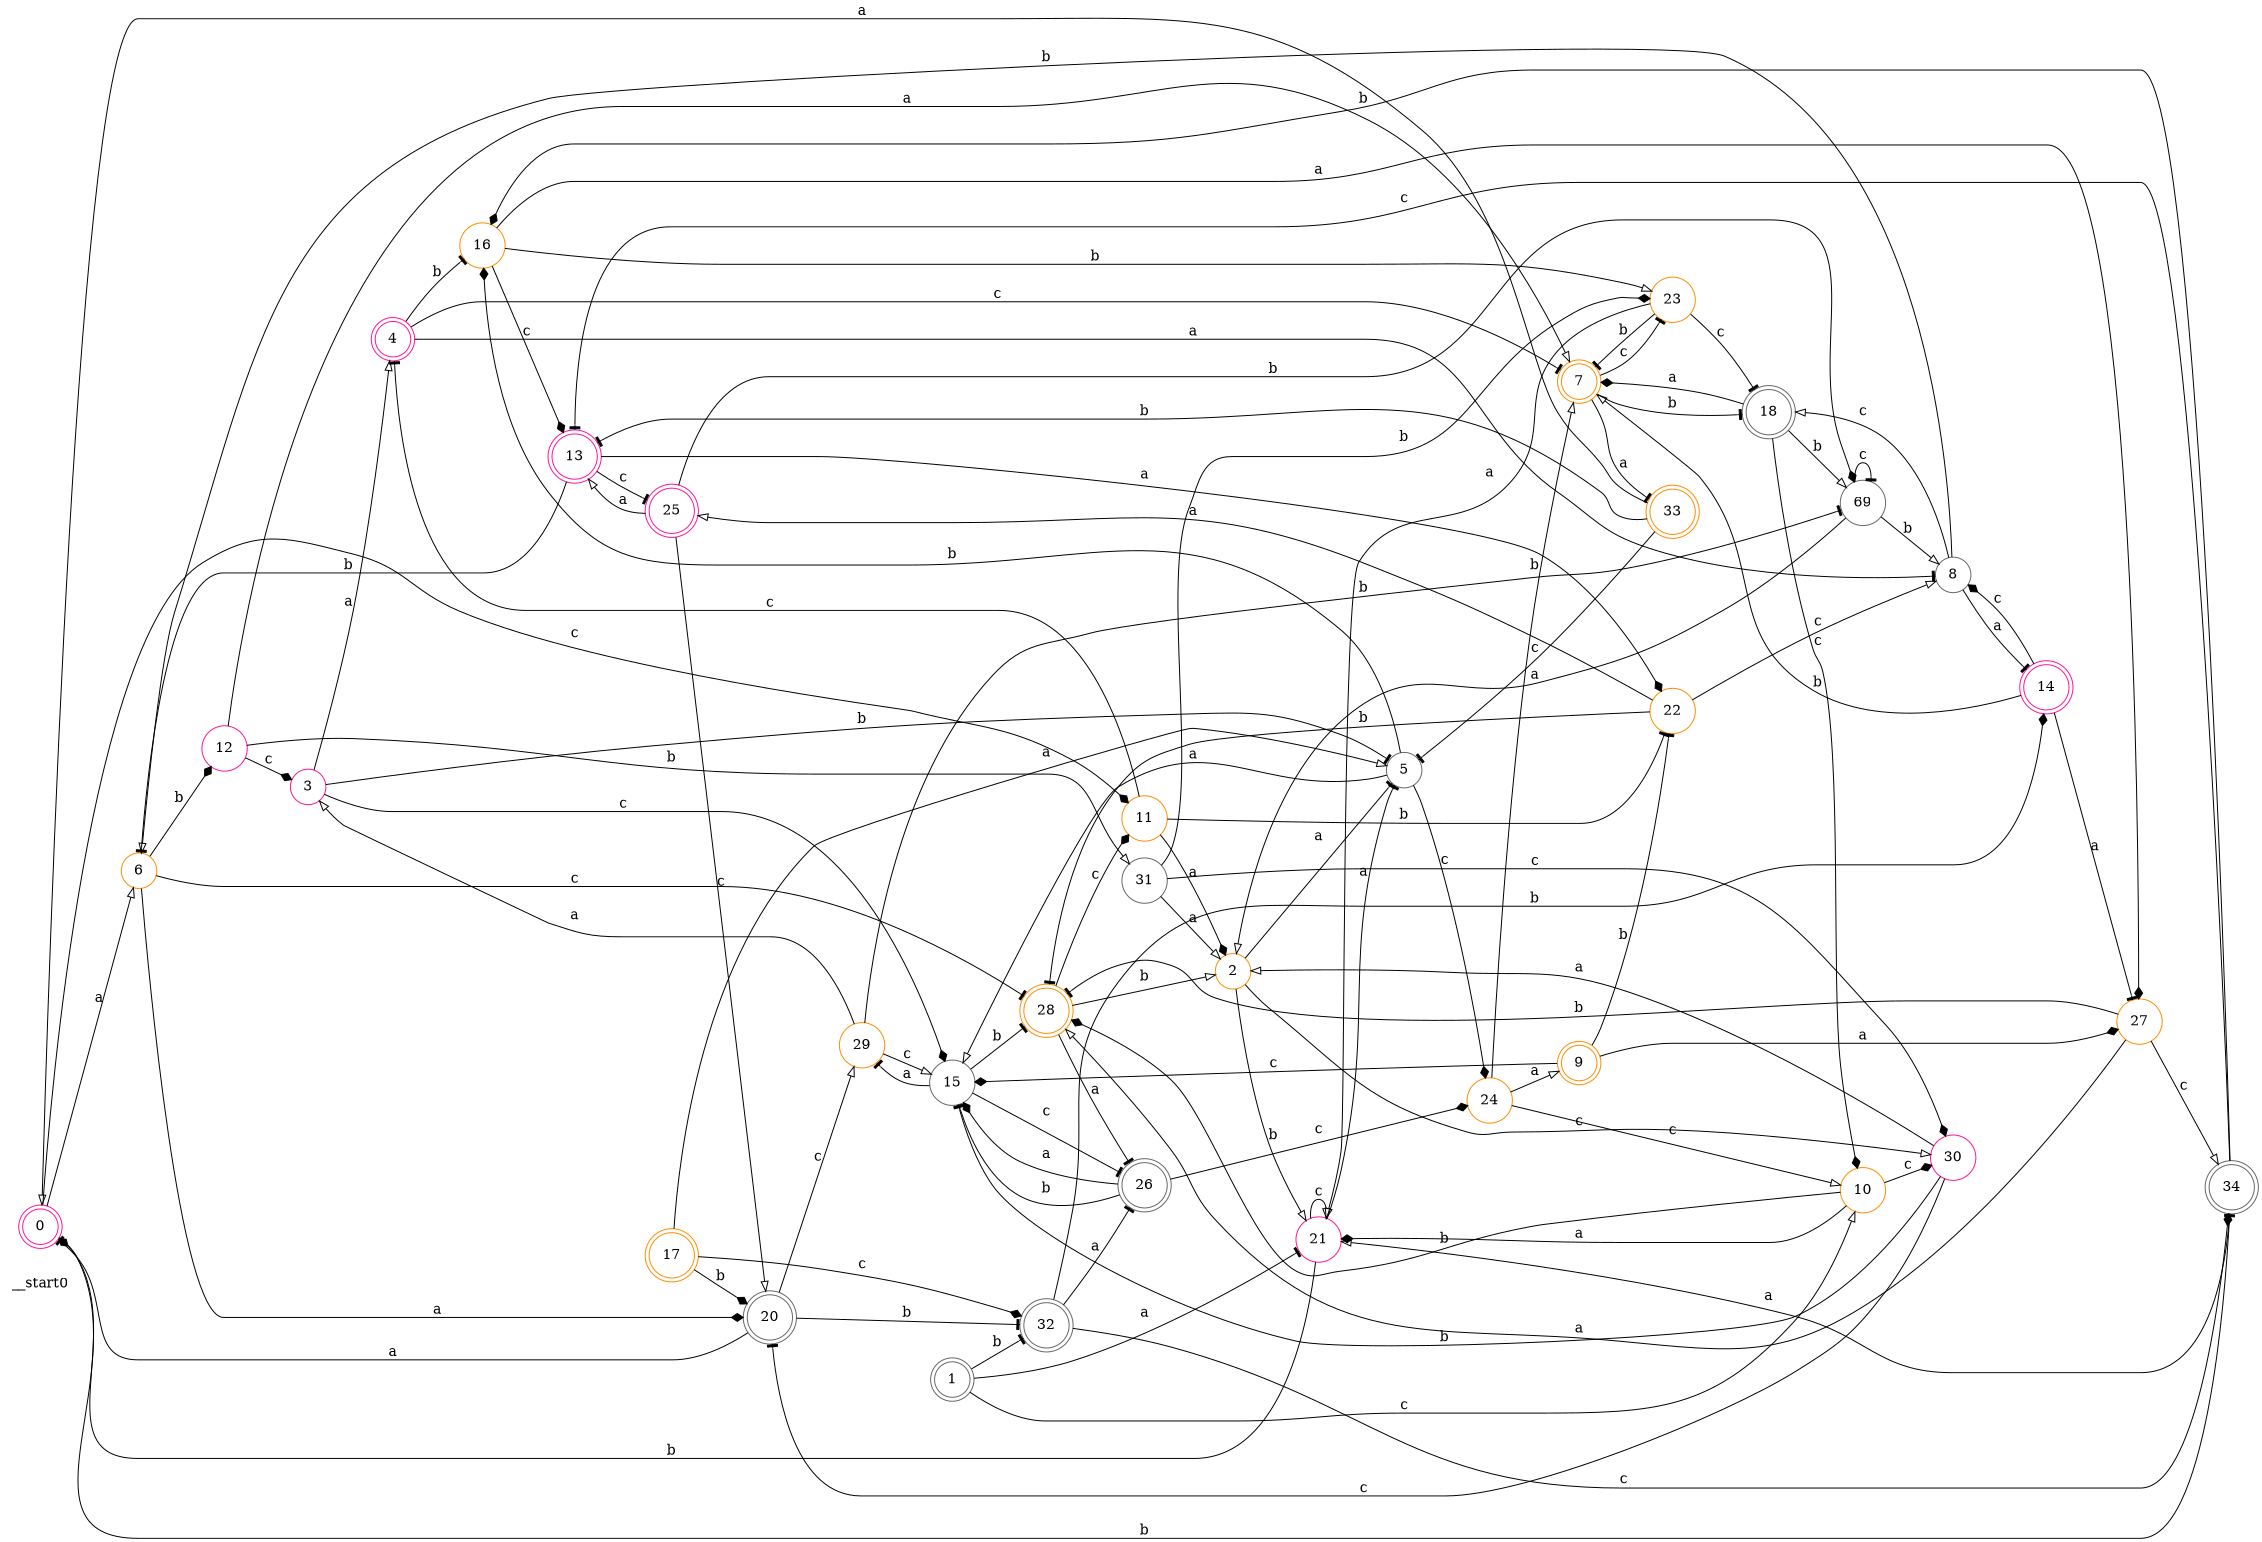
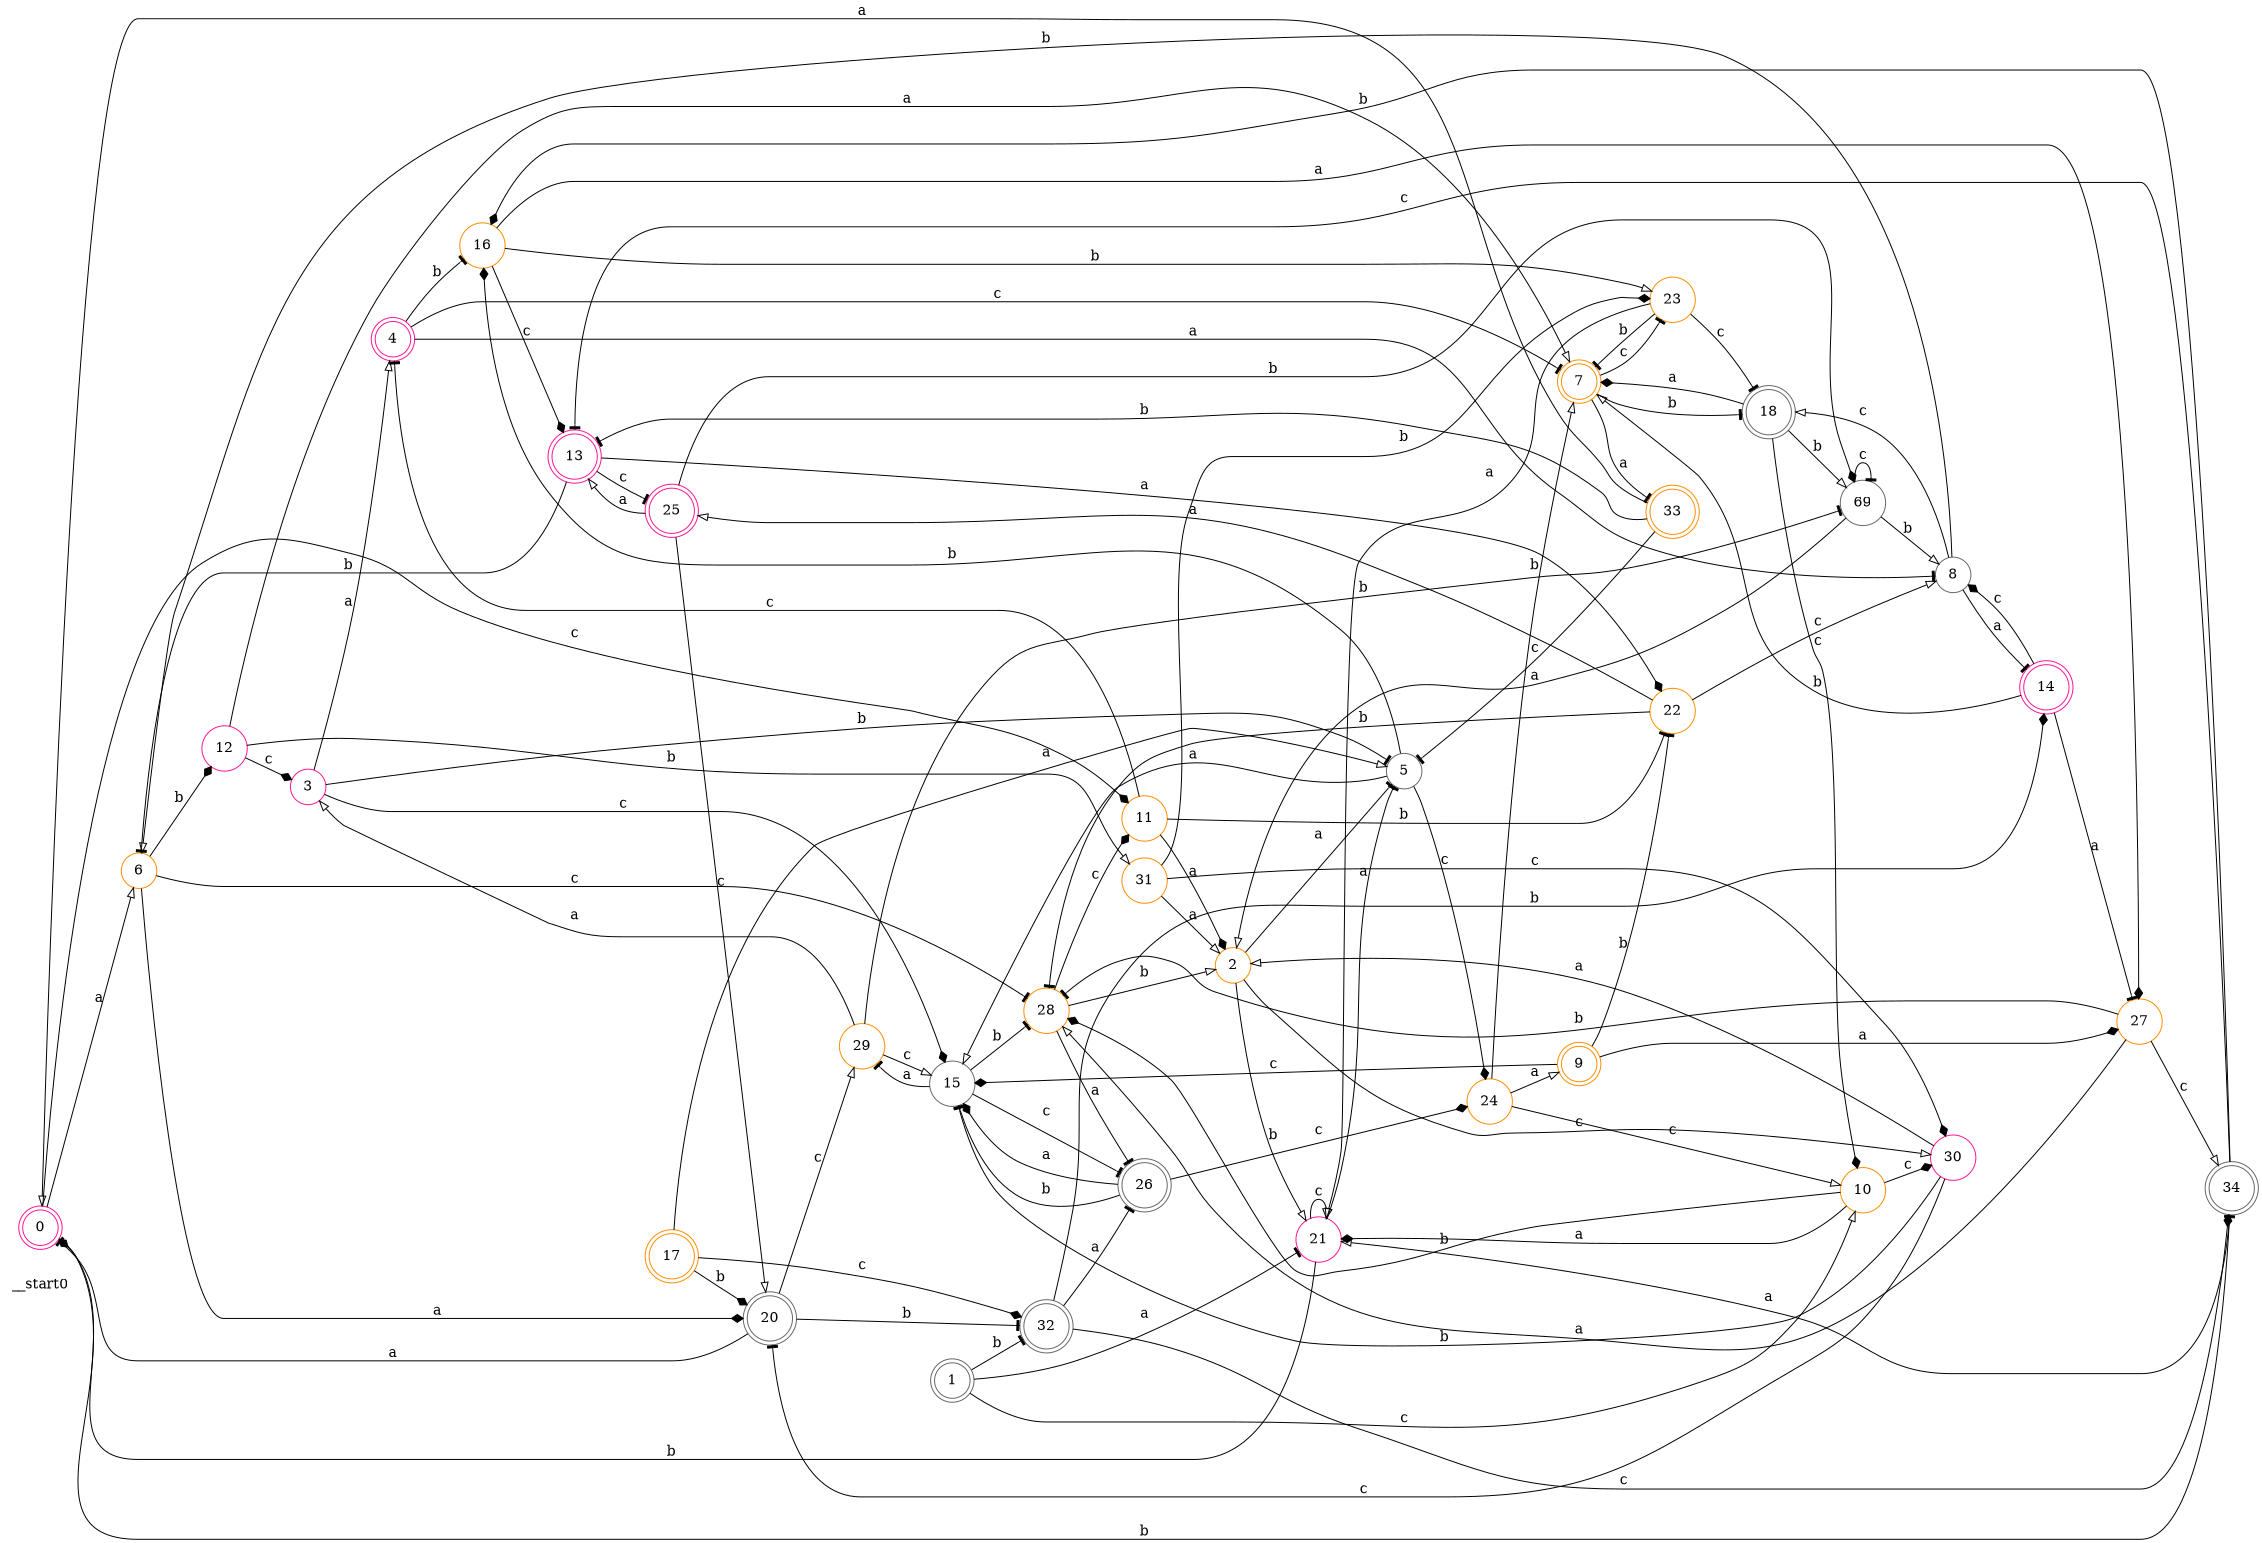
(1145, 881) -> (1145, 881)
(1046, 1011) -> (1046, 1011)
